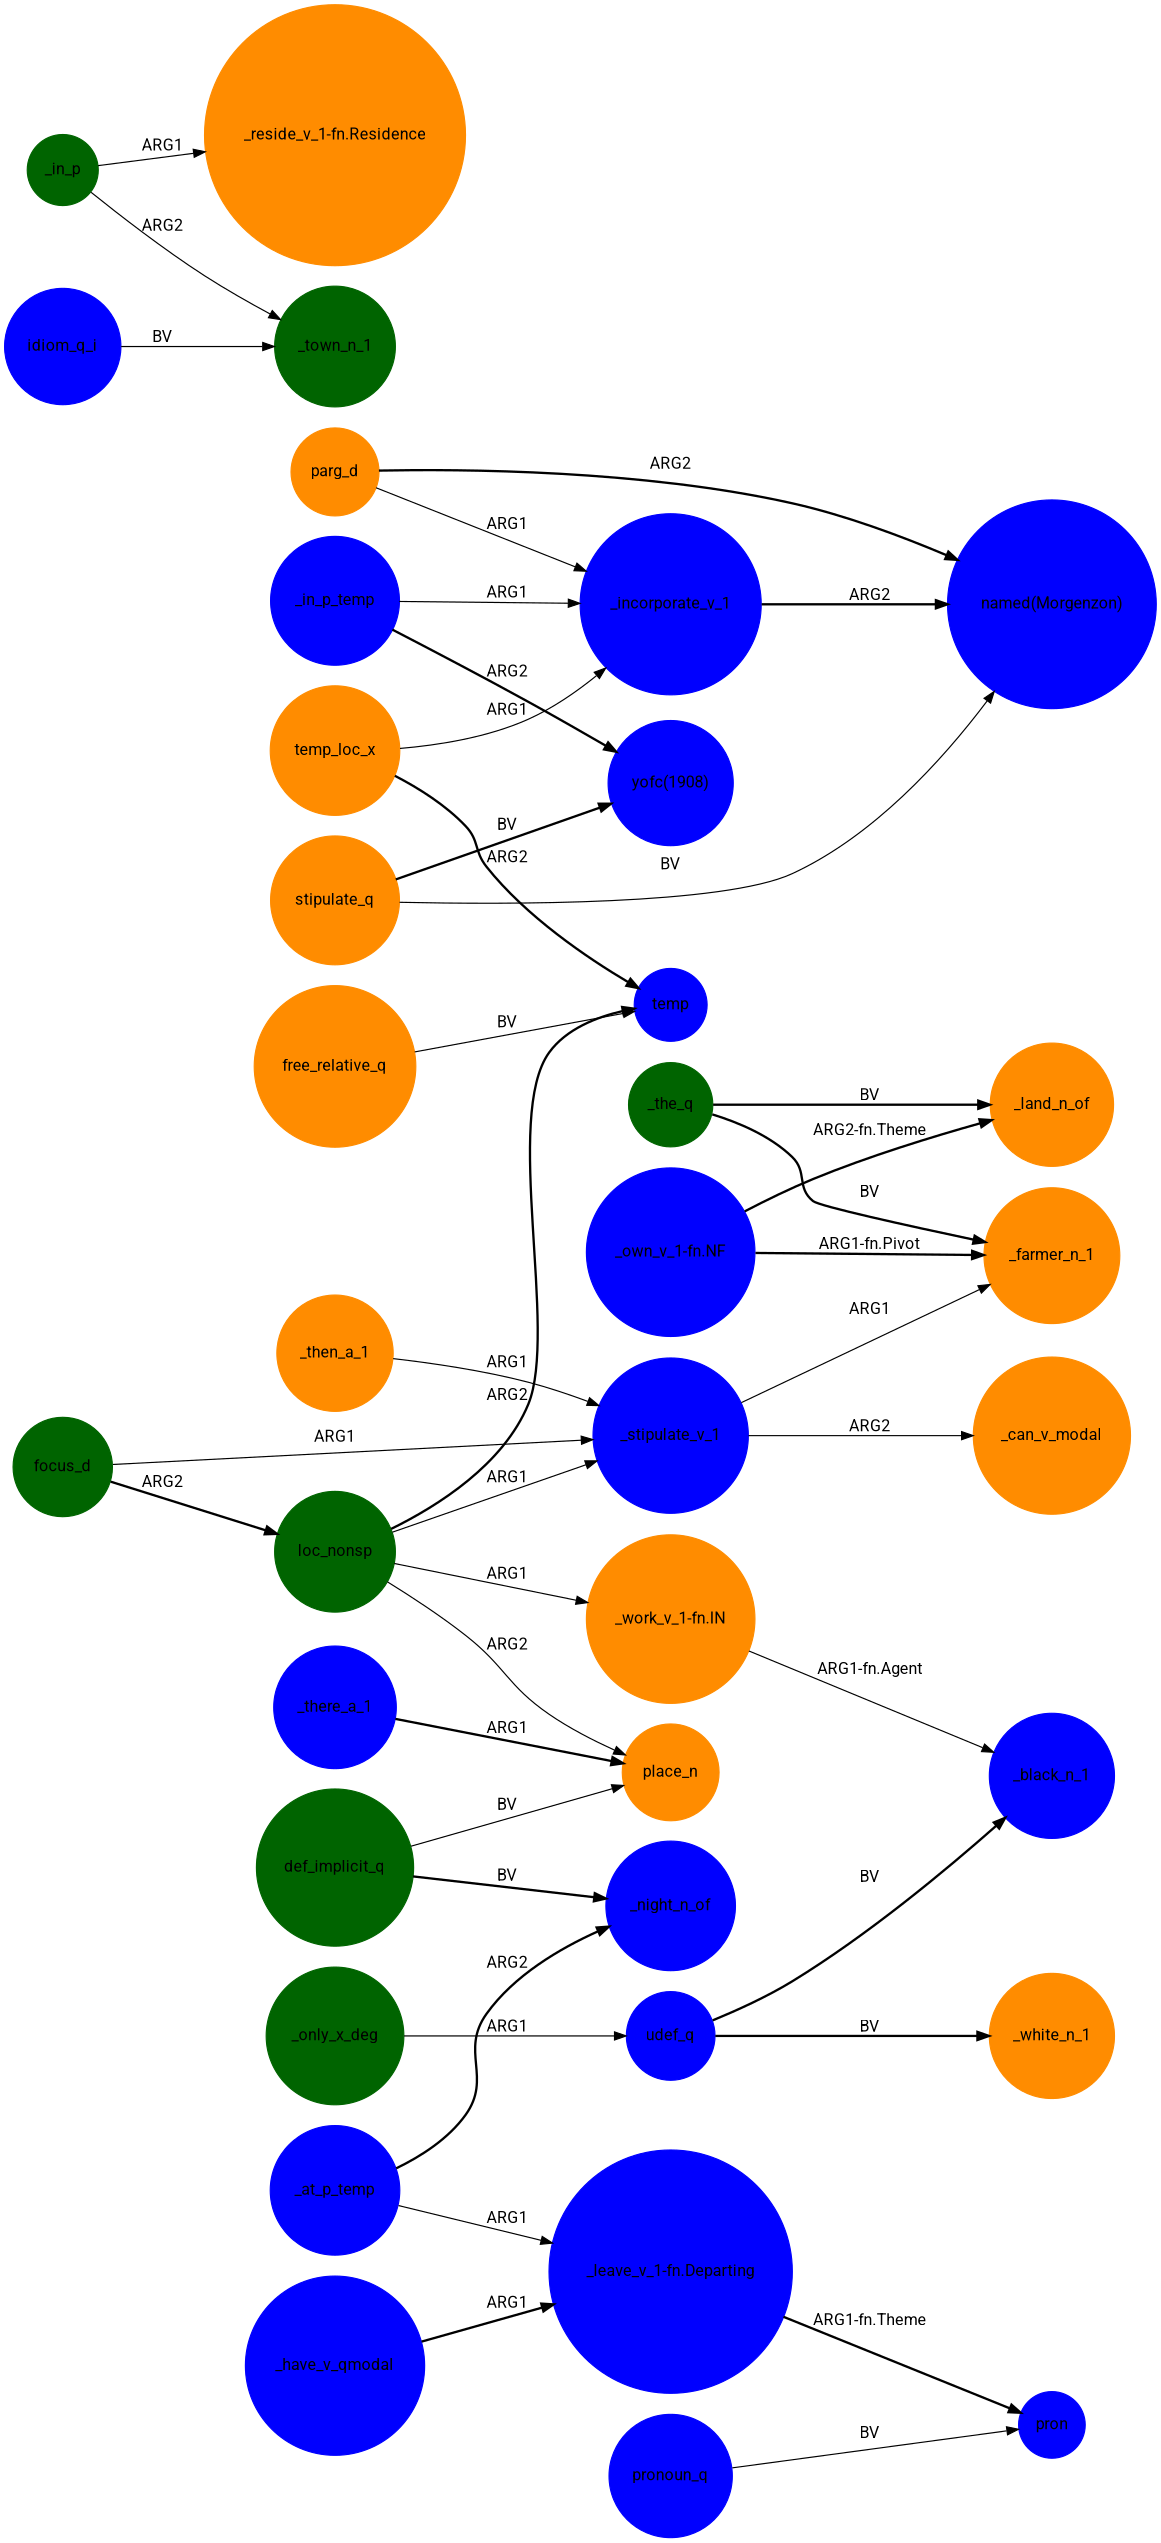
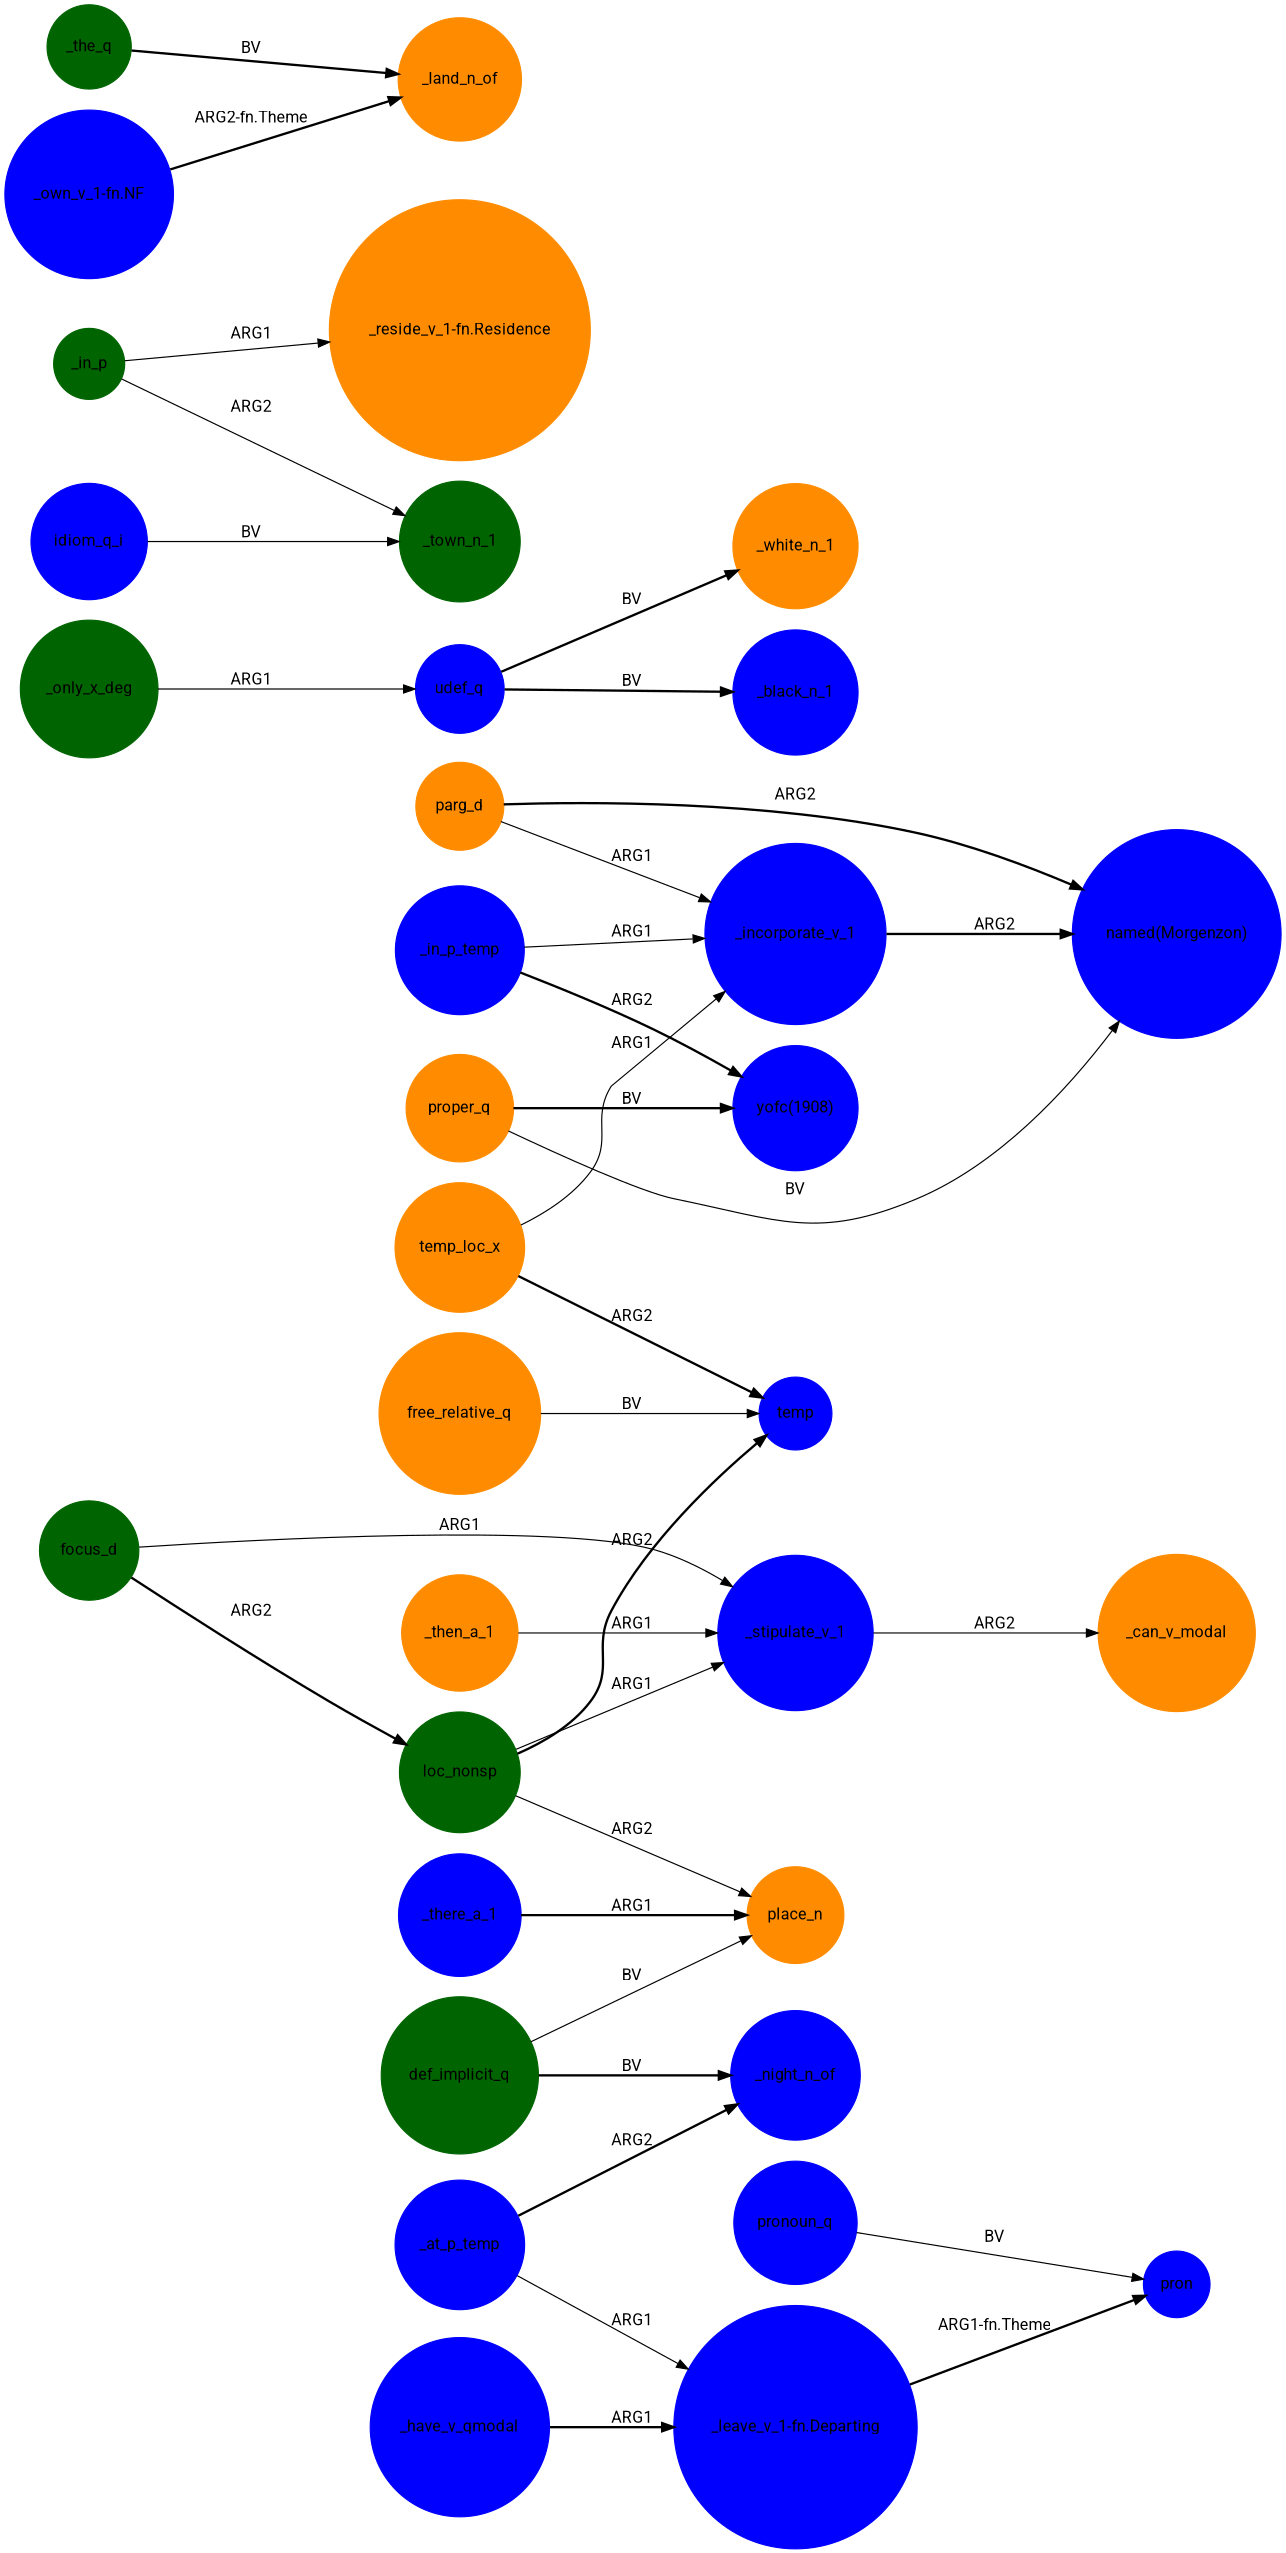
(335, 900) -> (460, 1108)
(1052, 1256) -> none
(671, 1619) -> none
